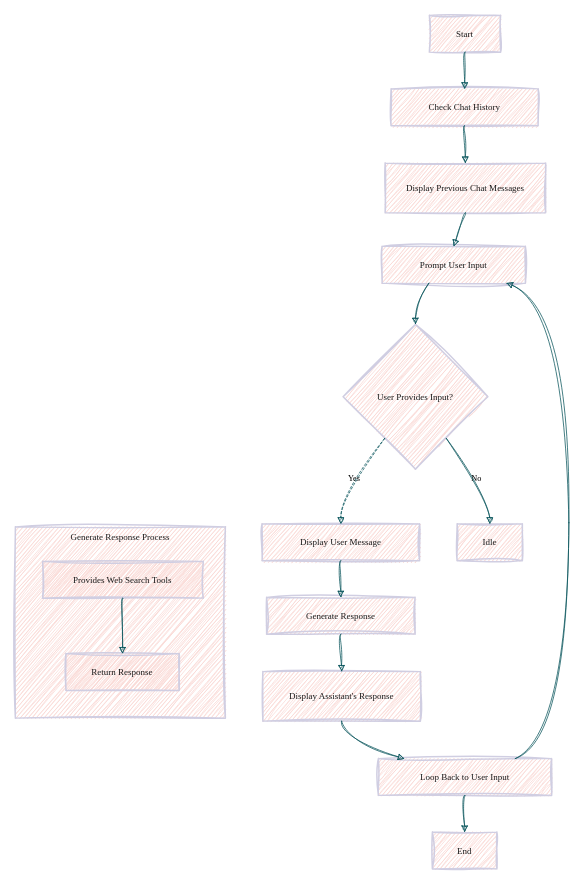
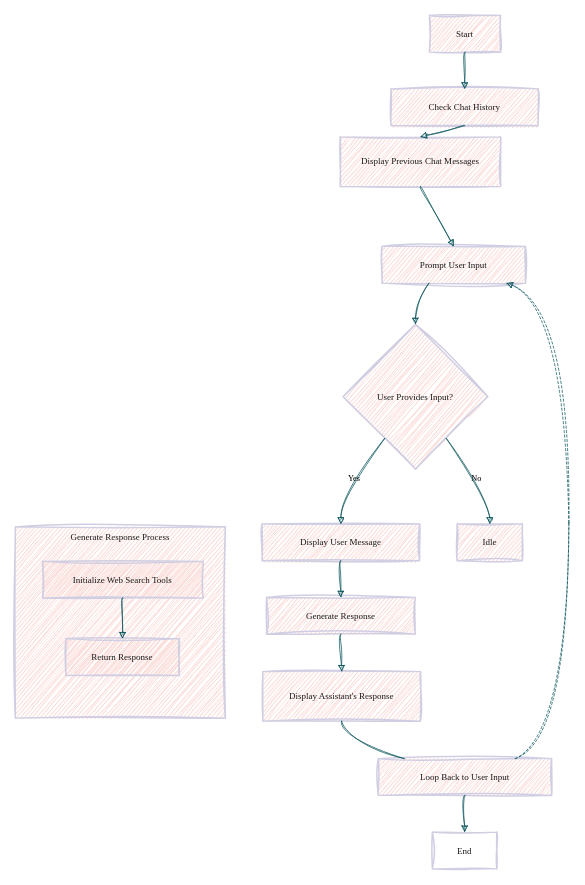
(465, 188) -> (420, 162)
(358, 476) -> (358, 476)
(123, 580) -> (123, 580)
(123, 672) -> (123, 657)
(556, 688) -> (556, 688)
(397, 756) -> (399, 757)
(465, 851) -> (465, 851)
